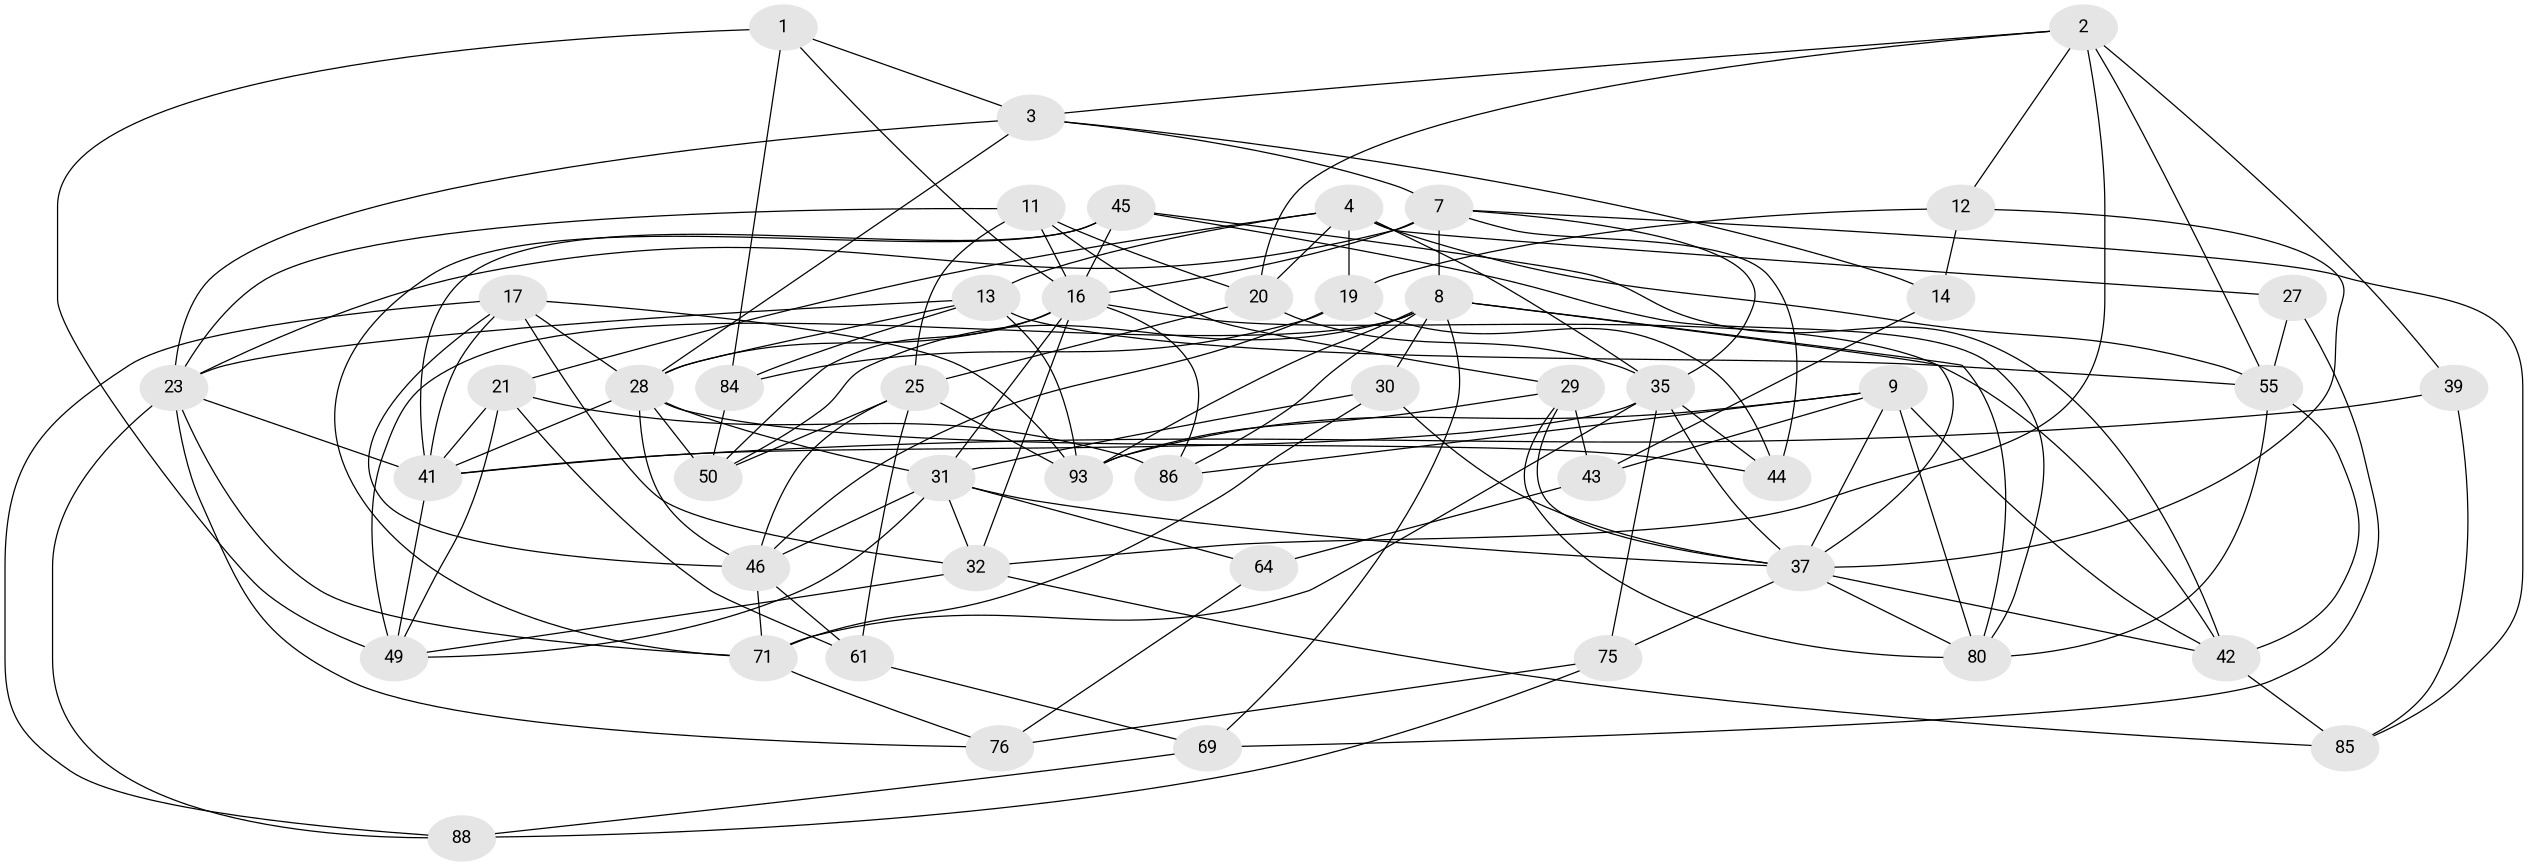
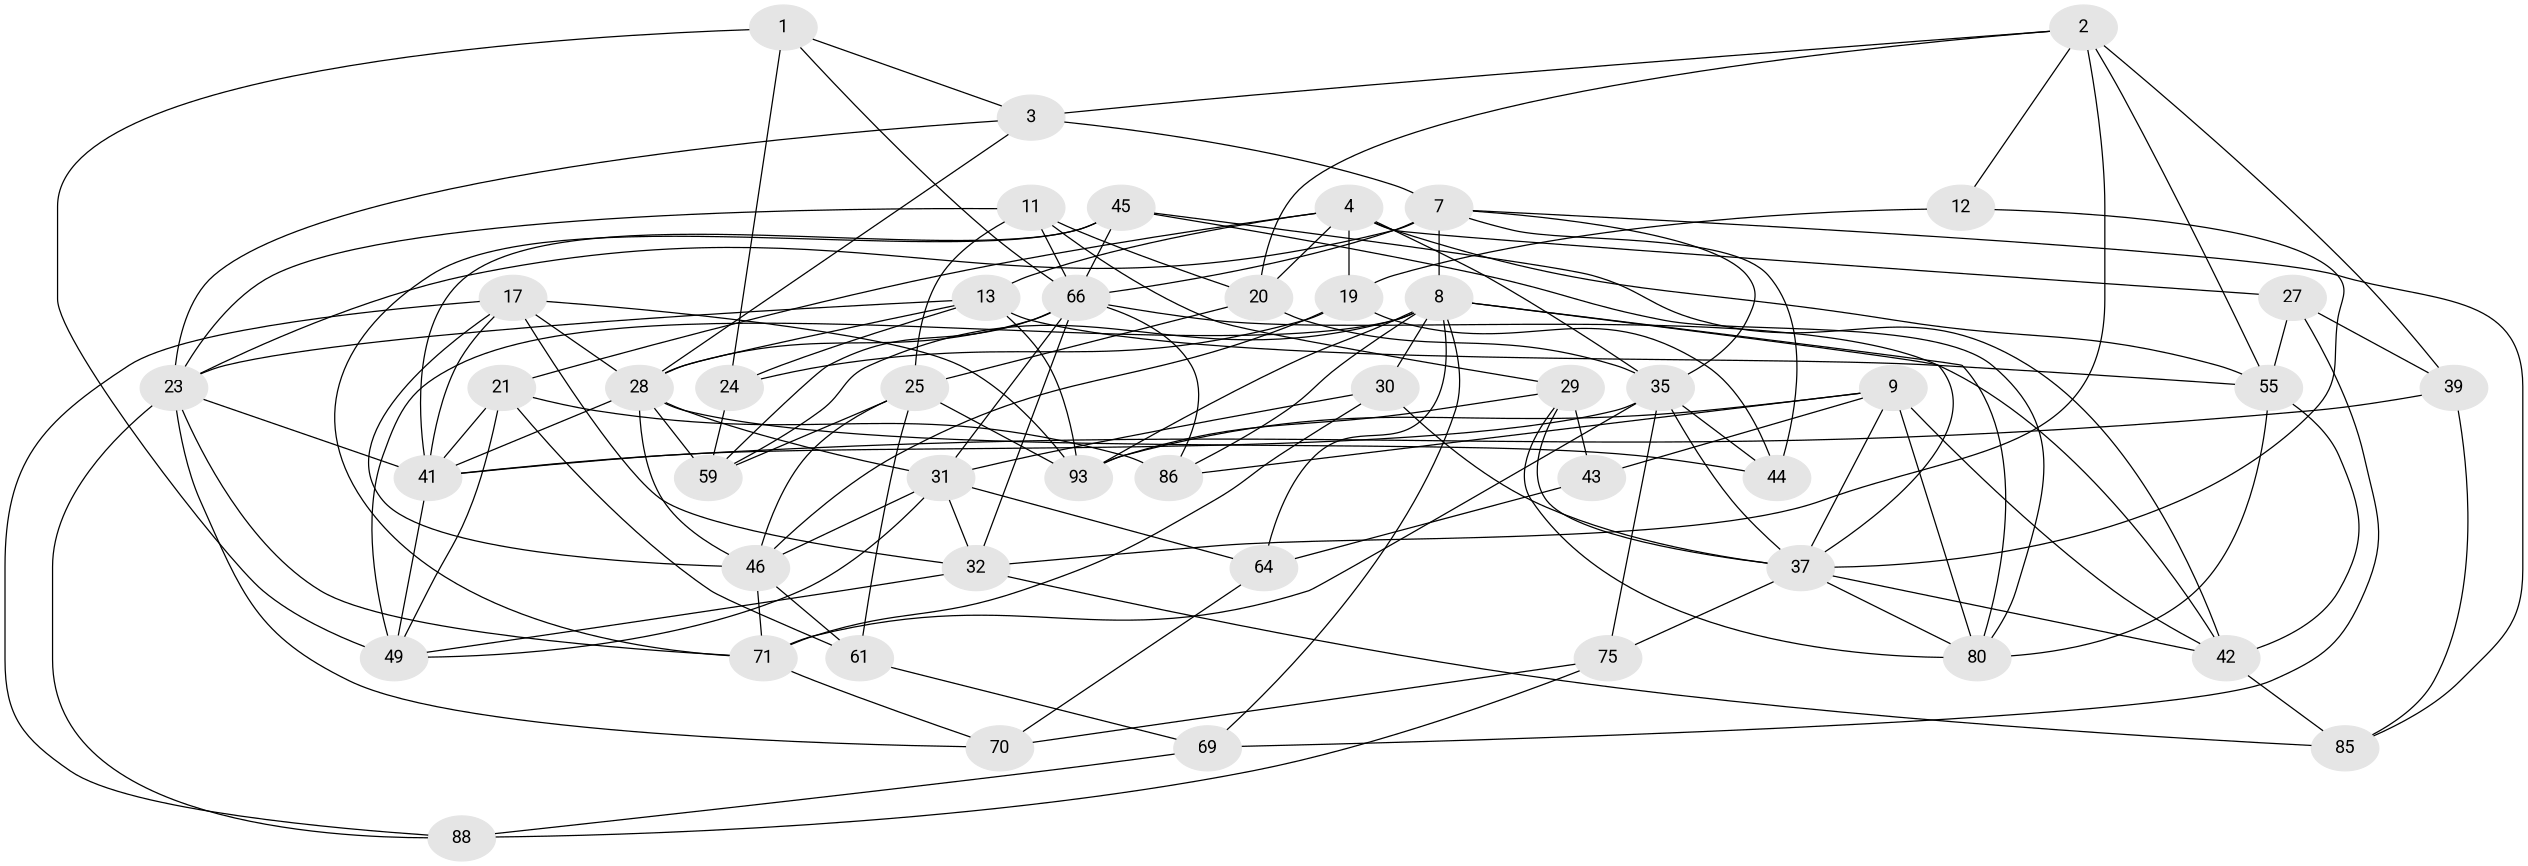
(1076, 298) -> (1076, 298)
(1941, 298) -> none
none -> (2373, 343)
(730, 388) -> (730, 388)
none -> (1409, 428)
(708, 478) -> (708, 478)
(1288, 532) -> none
(1000, 748) -> (1000, 748)
